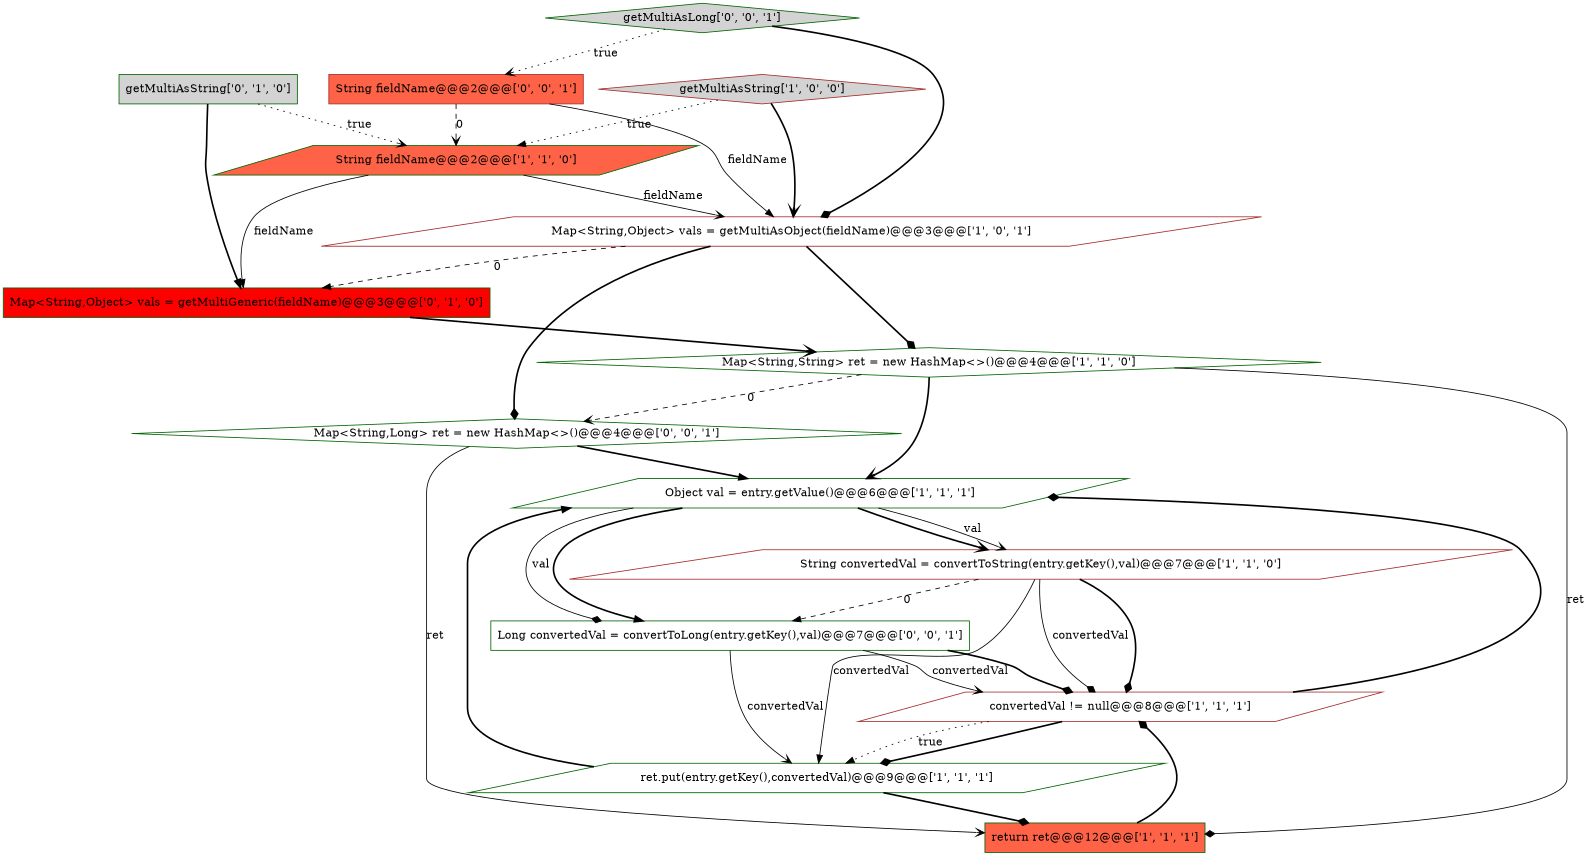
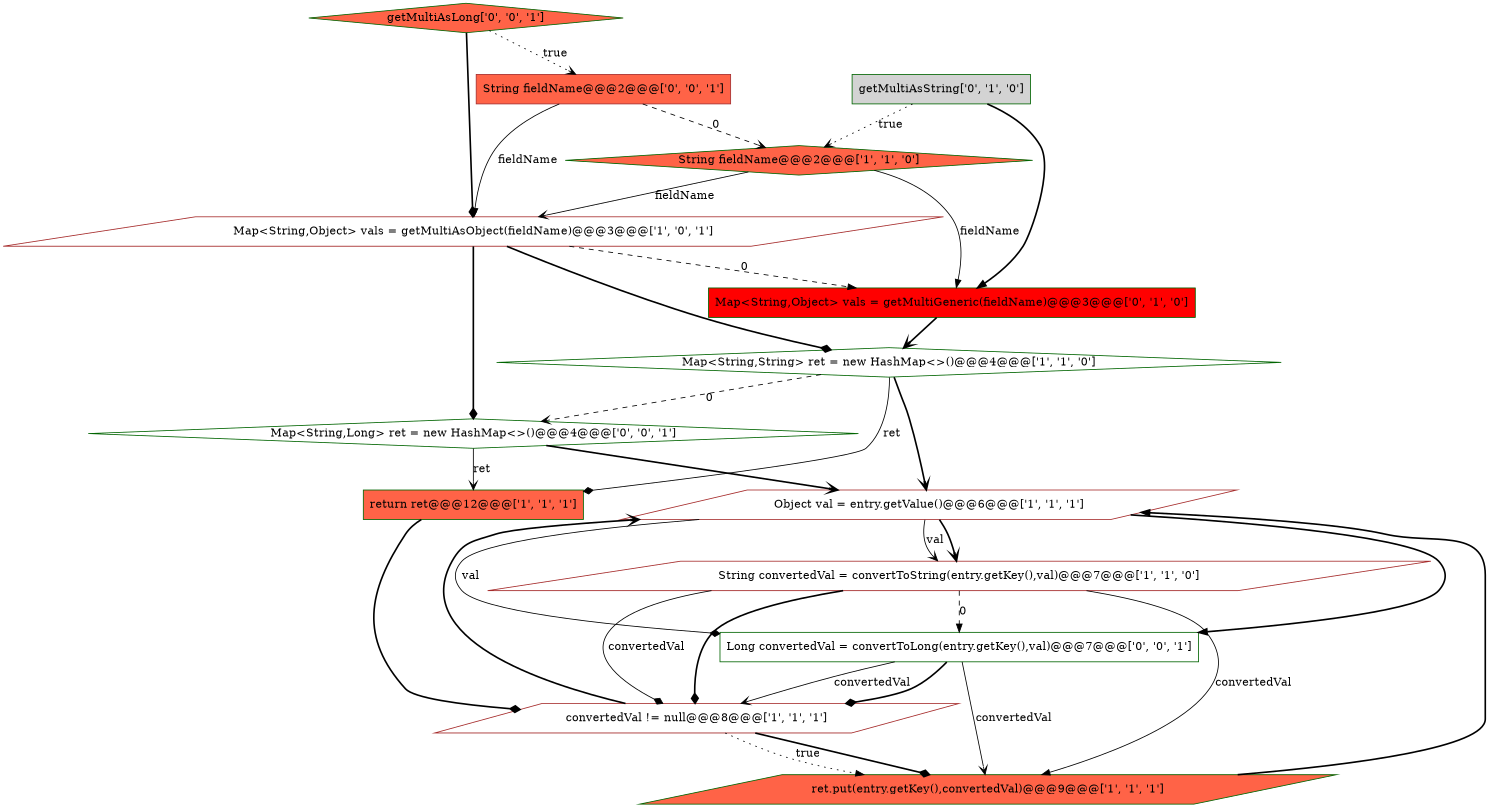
(702, 18) -> (466, 18)
(762, 89) -> none
(456, 160) -> (799, 160)
(658, 461) -> (688, 467)
(820, 493) -> (929, 505)
(1455, 527) -> (445, 594)
(817, 778) -> (988, 789)
(951, 807) -> none
